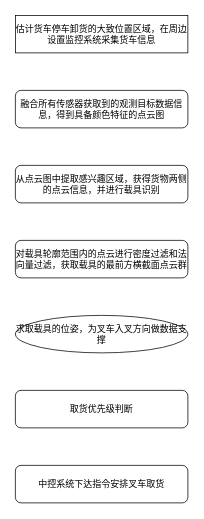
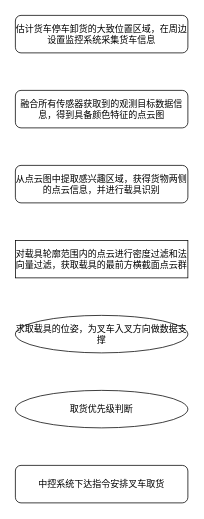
(102, 34) -> (102, 34)
(102, 259) -> (102, 259)
(102, 409) -> (102, 409)
